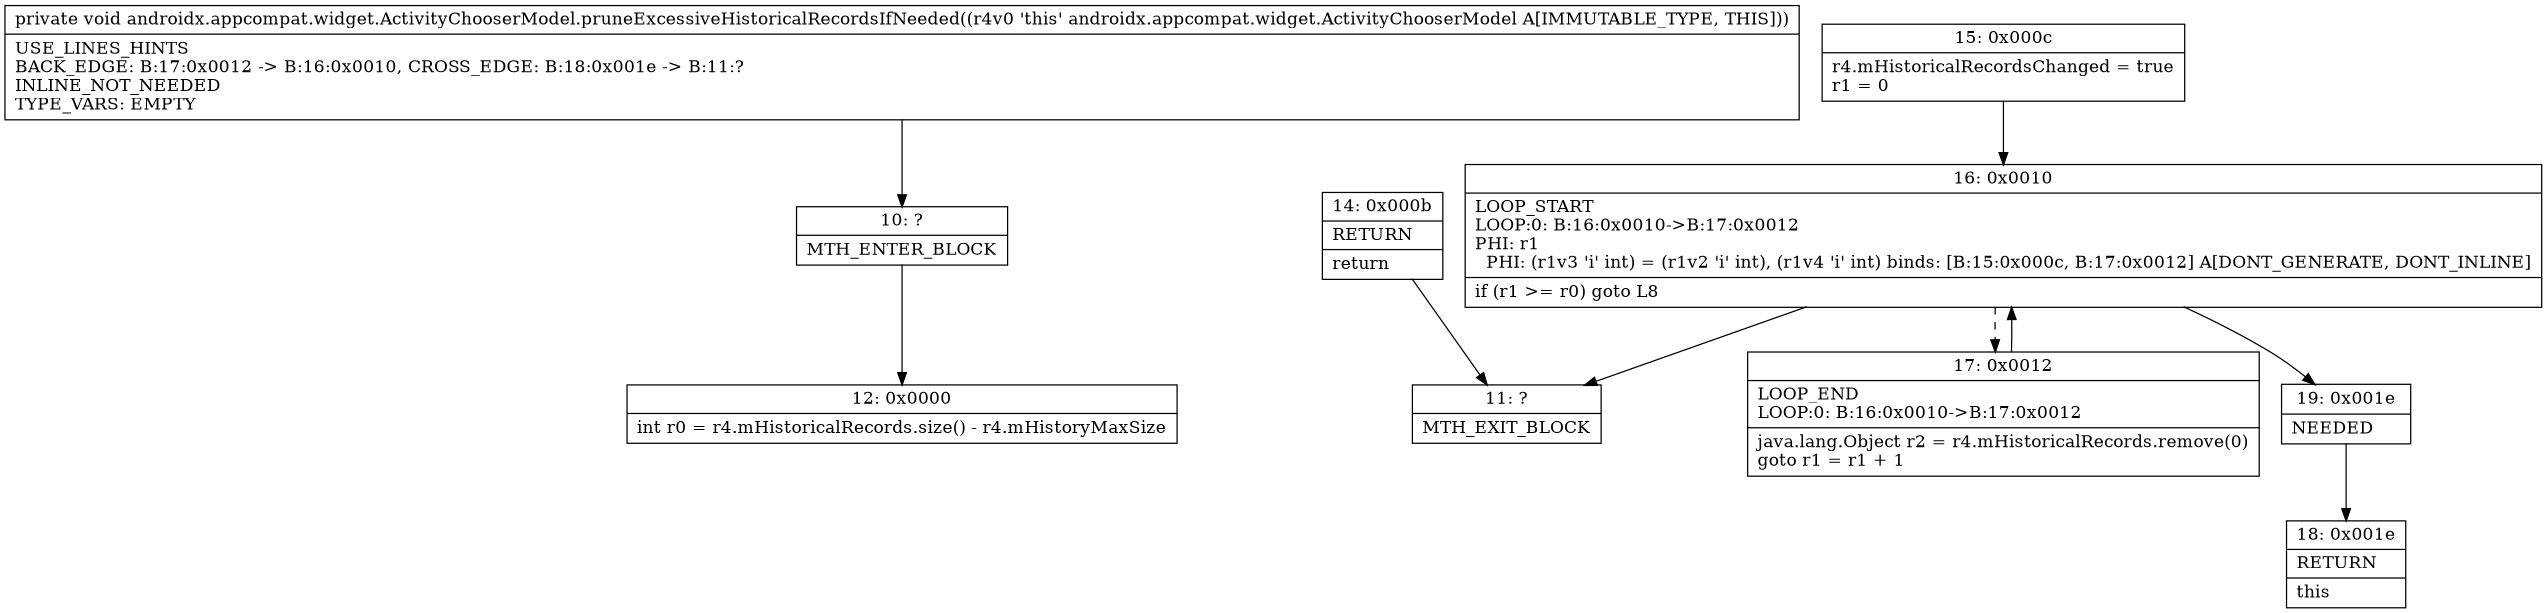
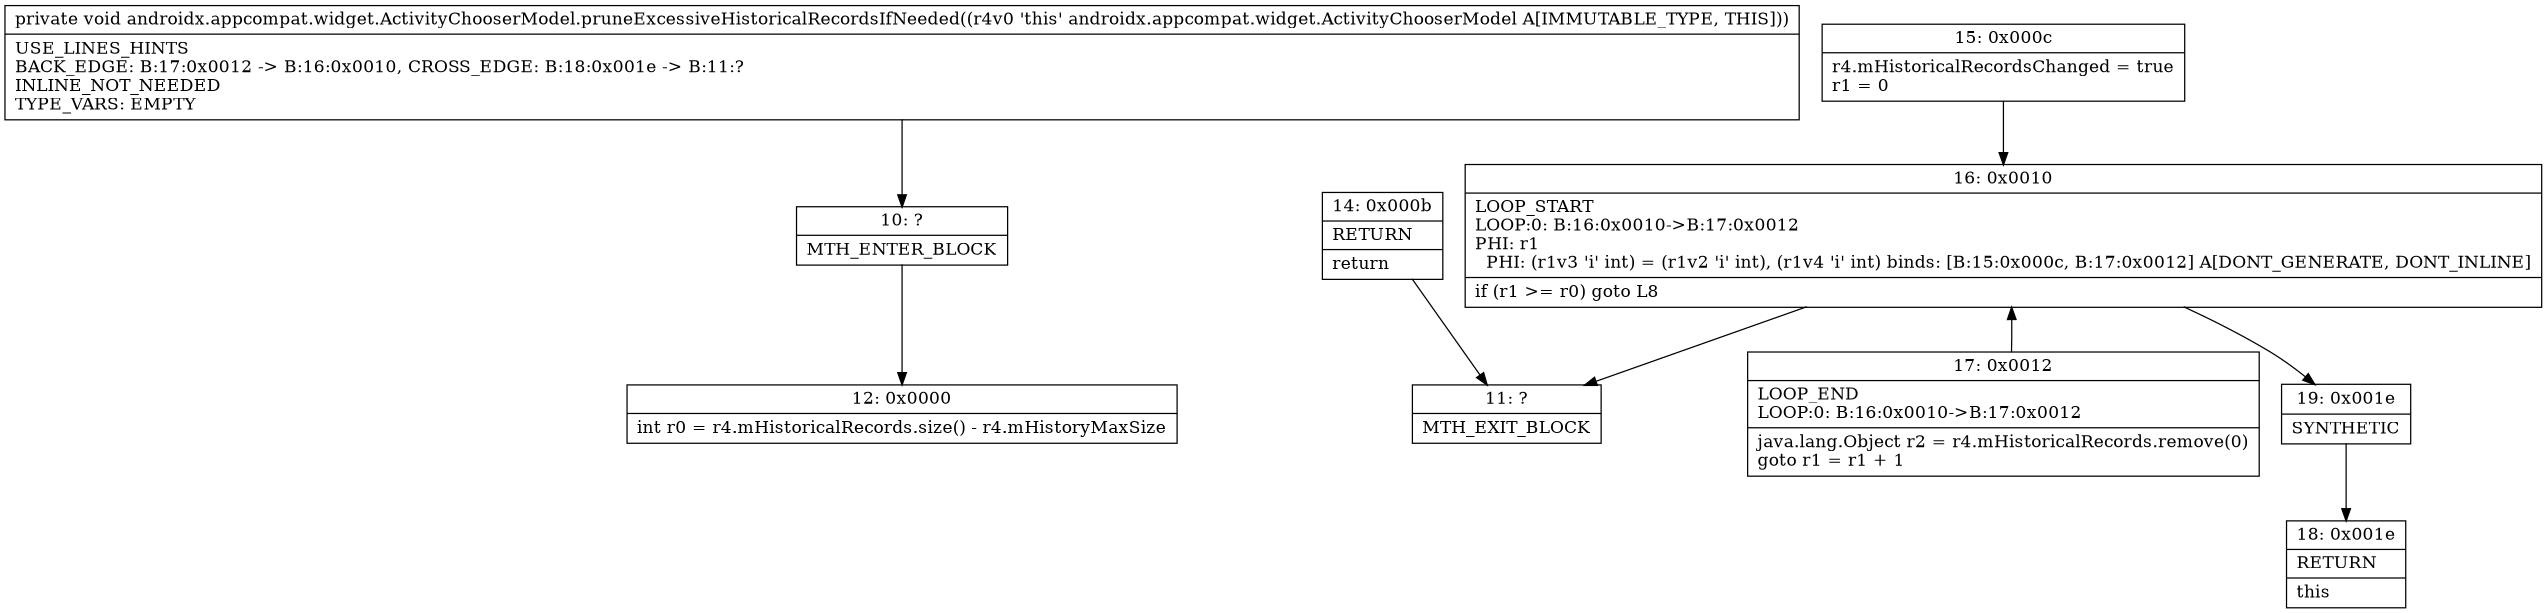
(1995, 323) -> none
(2333, 428) -> (2346, 428)
